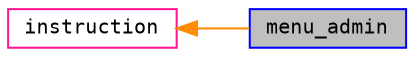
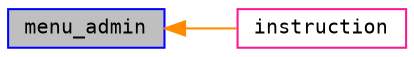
(223, 28) -> (211, 28)
